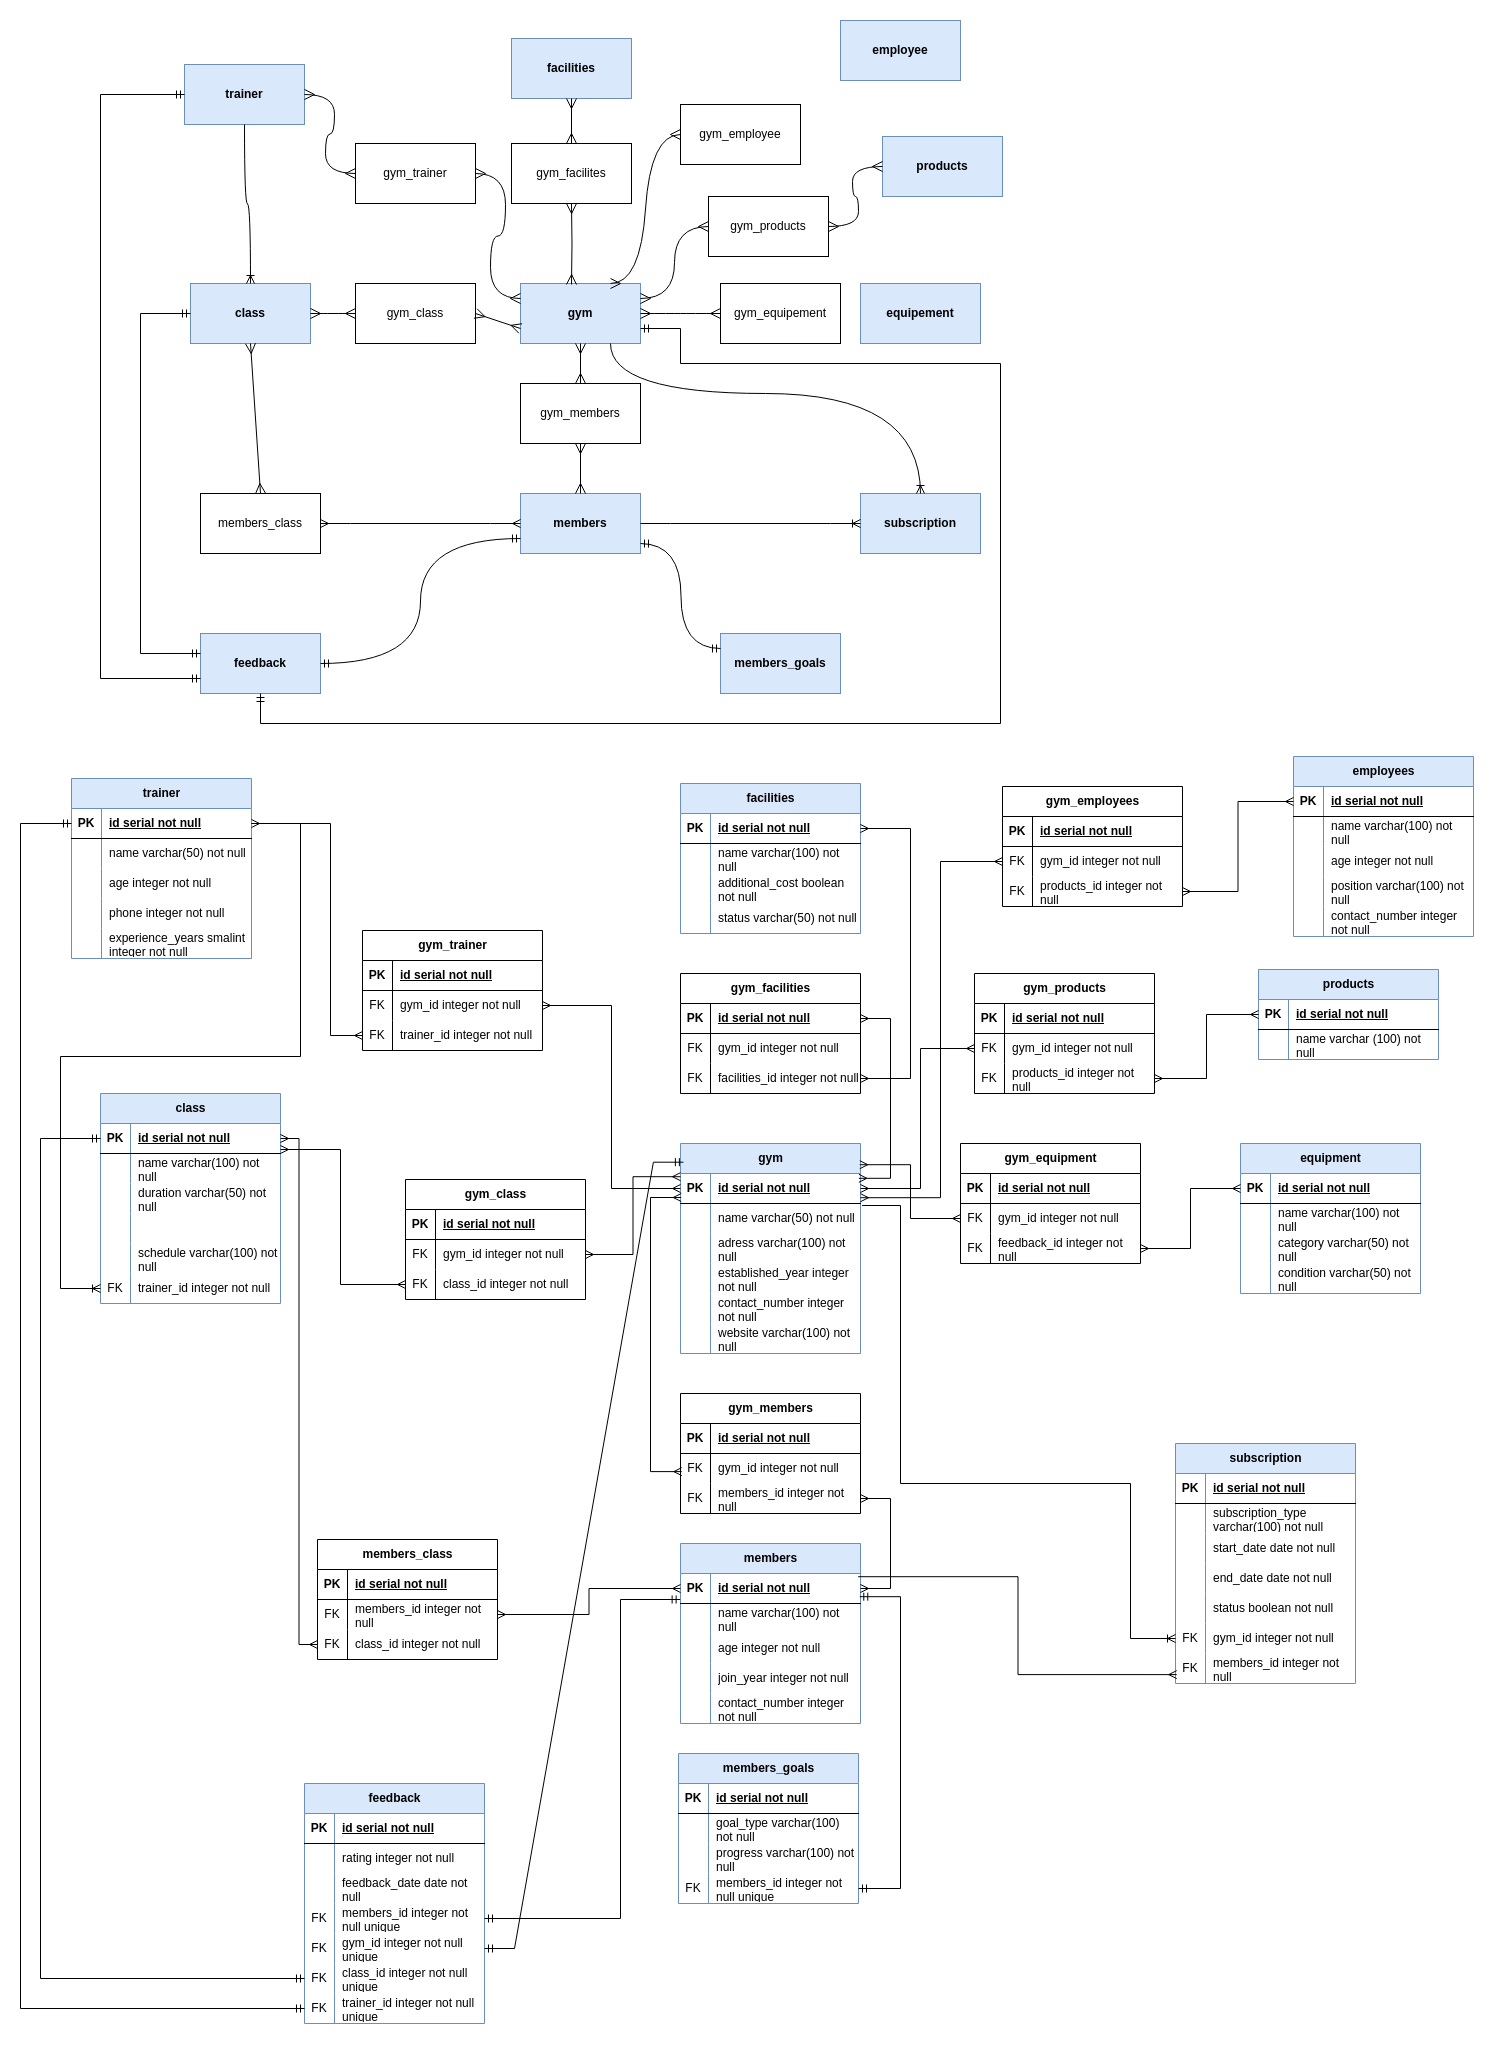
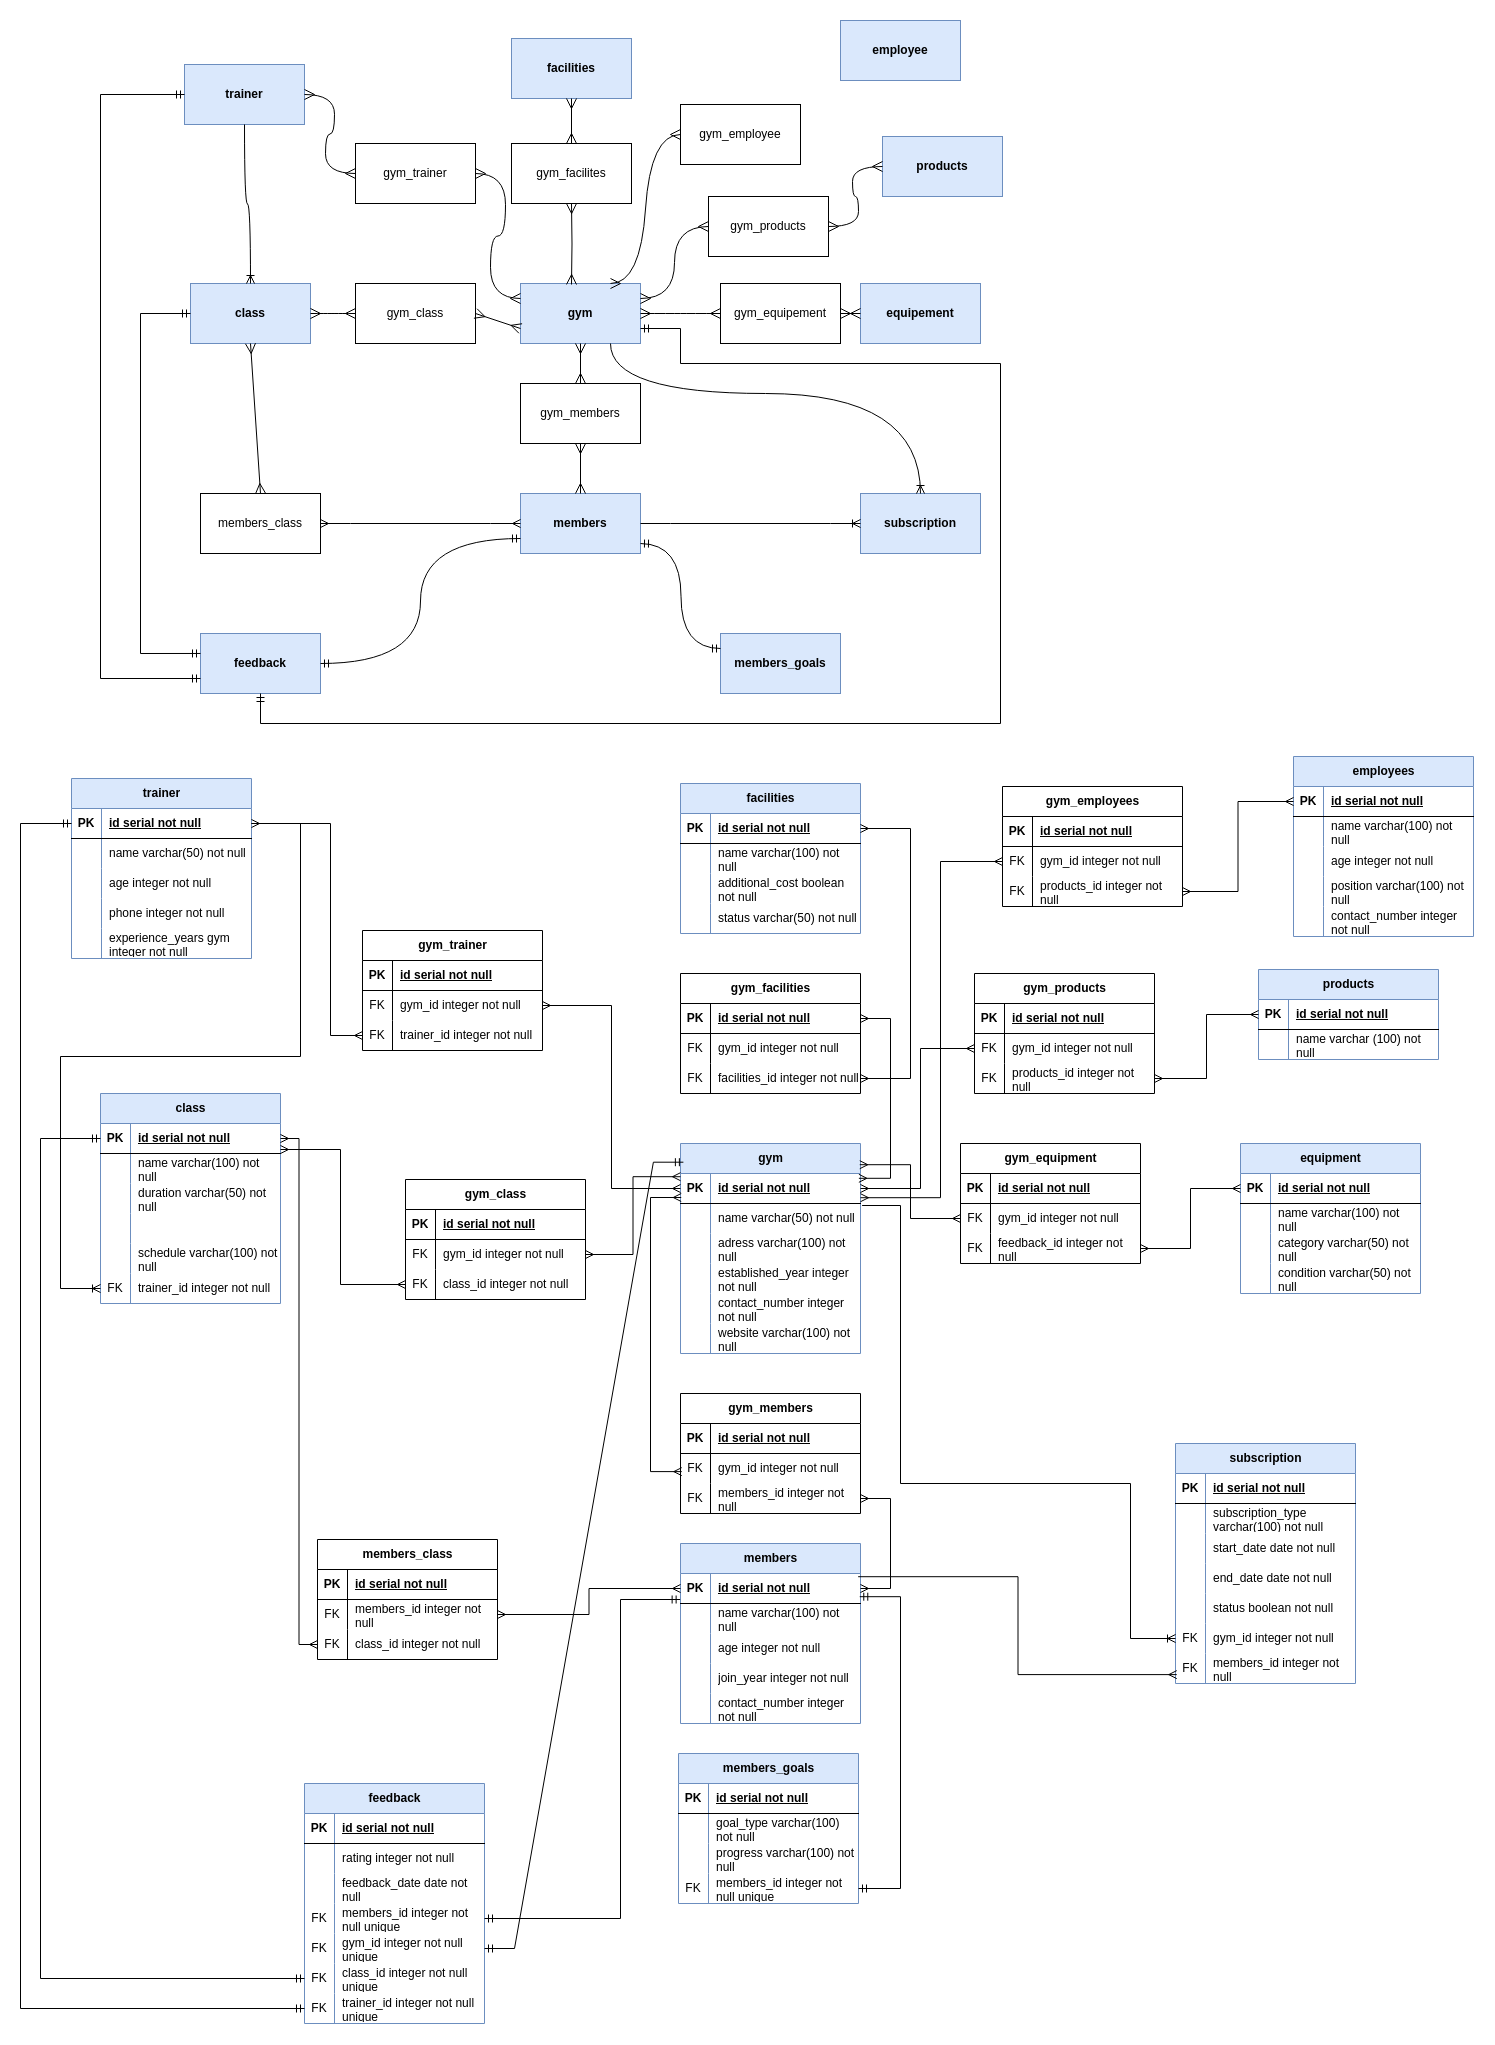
none -> (851, 314)
(181, 944) -> (181, 944)
